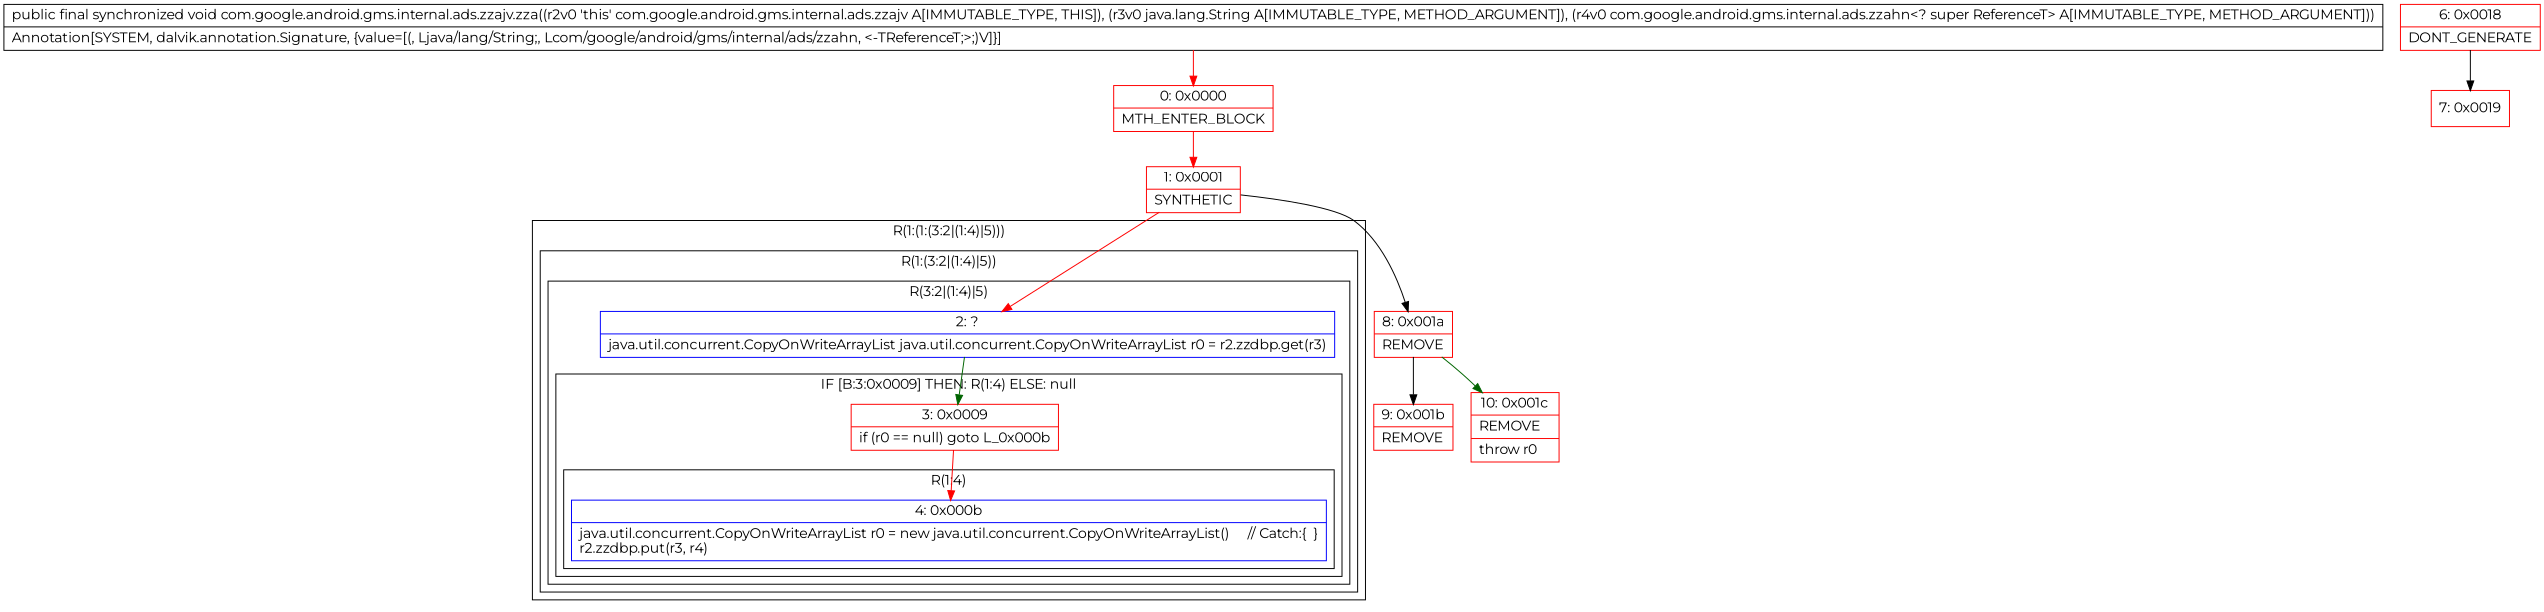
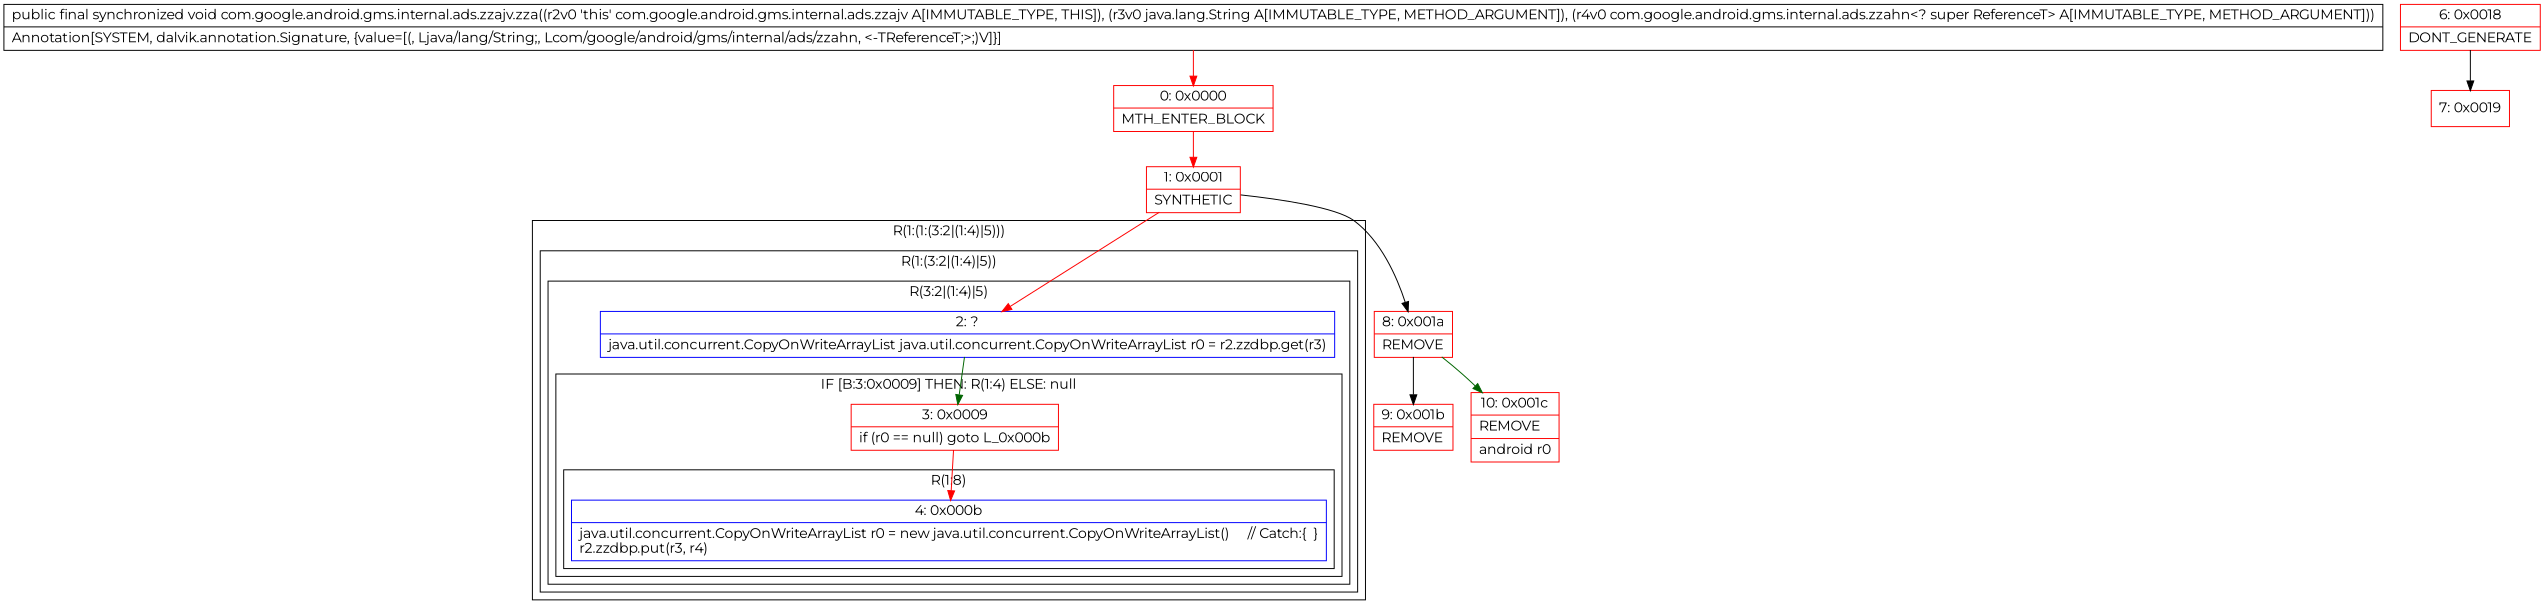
(1508, 450) -> (1515, 450)
(949, 481) -> (949, 481)
